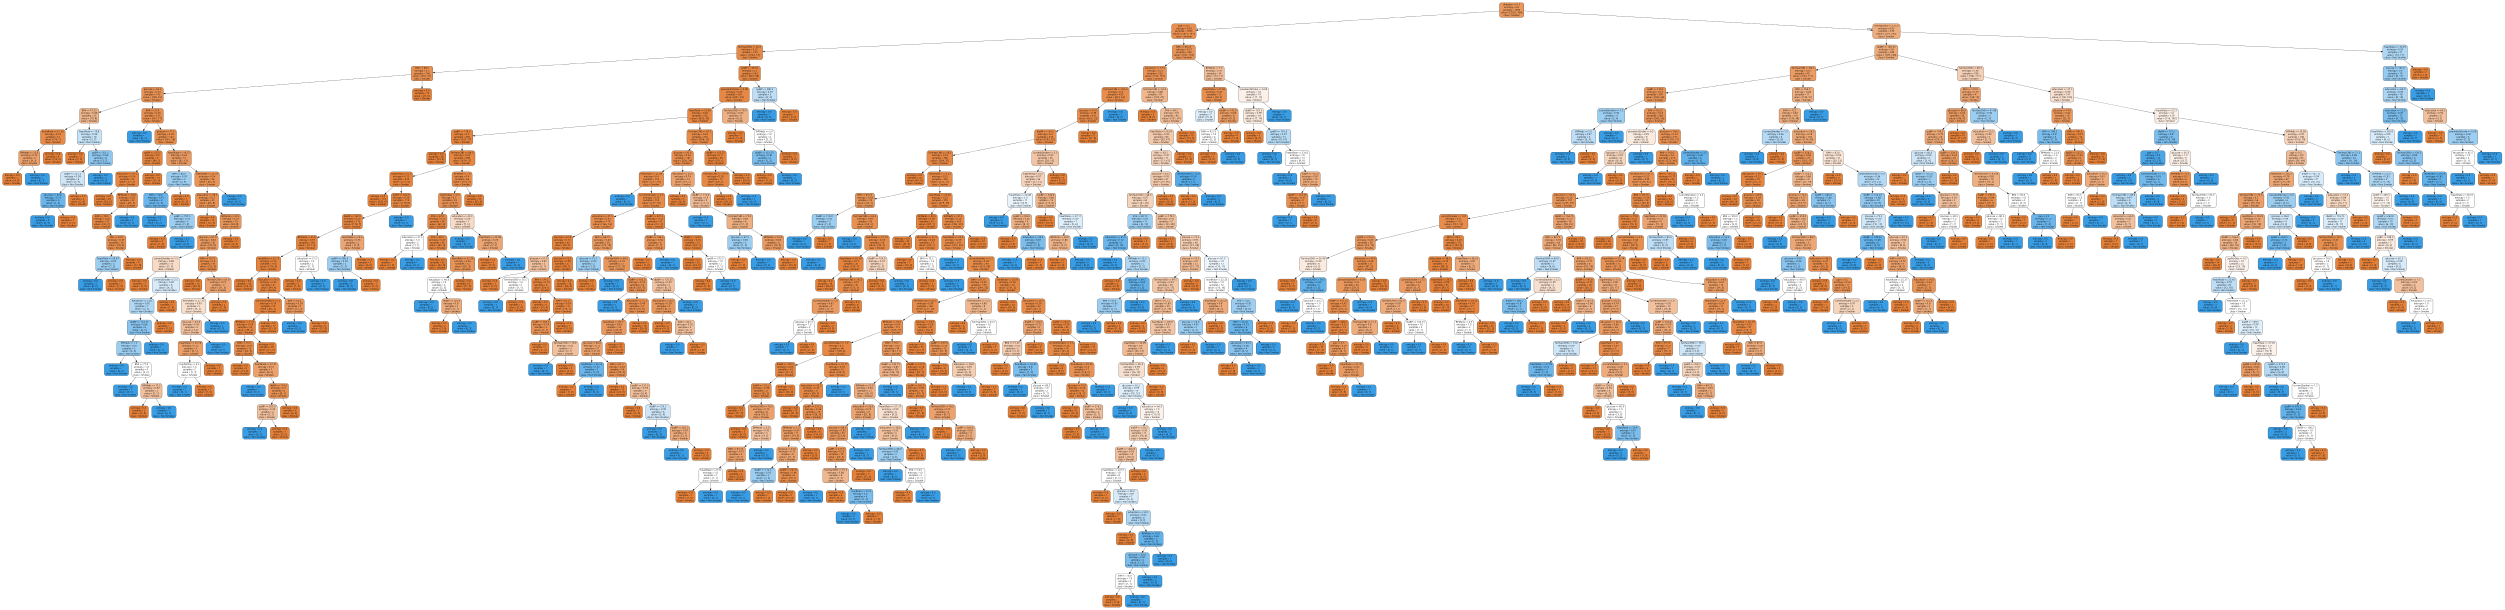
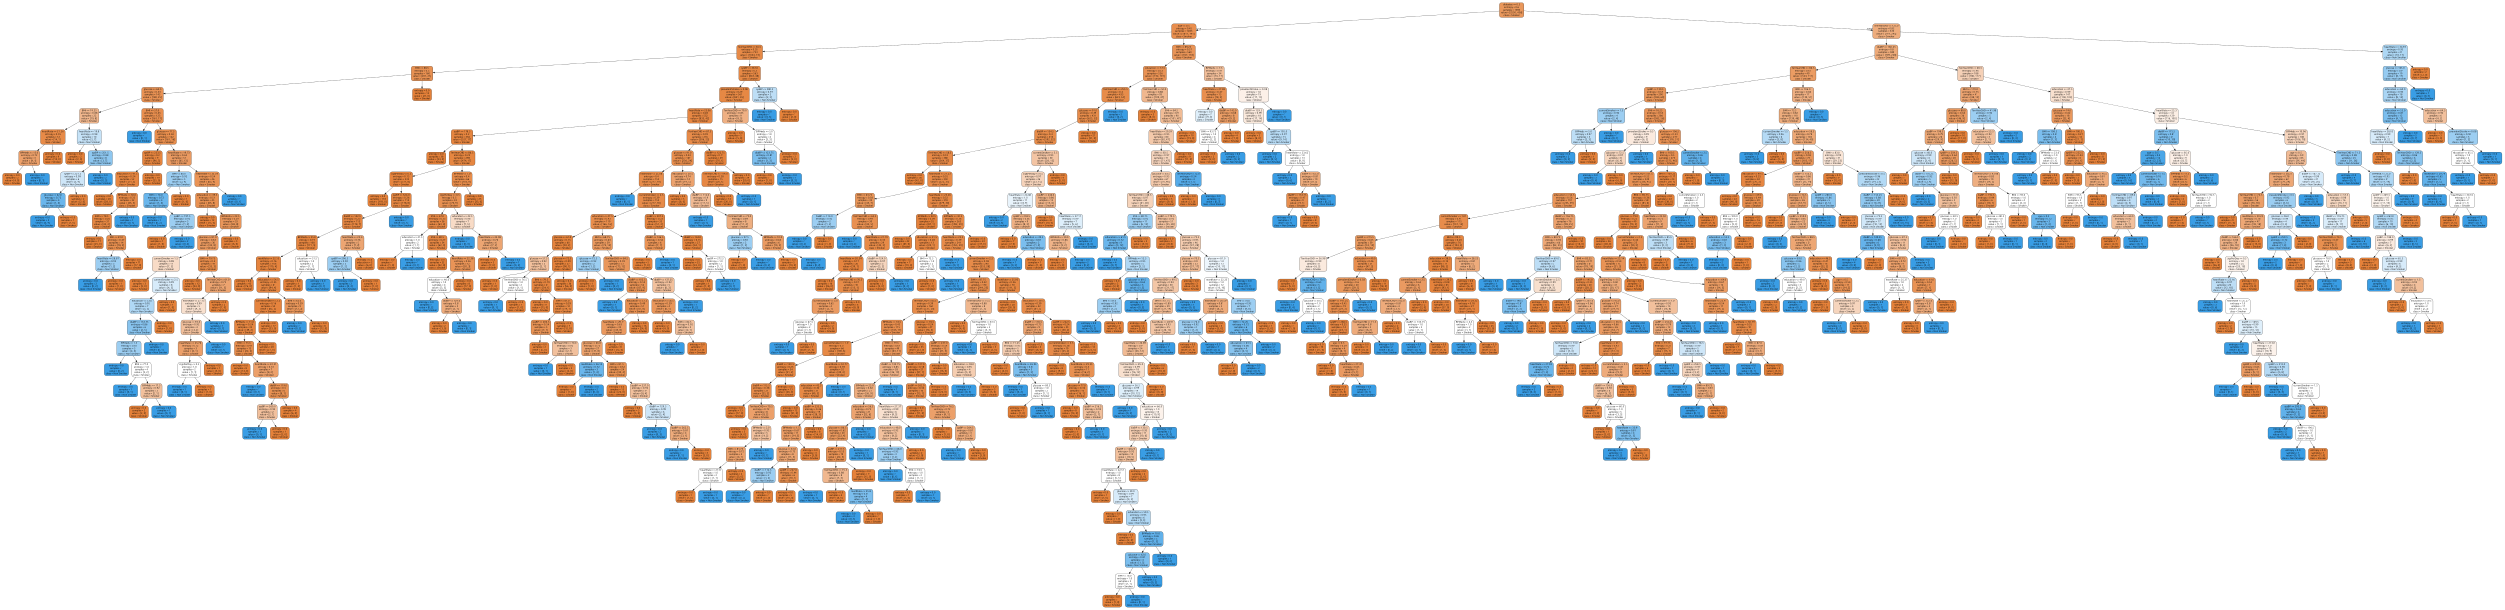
none -> (94, 243)
(365, 264) -> (365, 264)
(863, 475) -> (863, 475)
